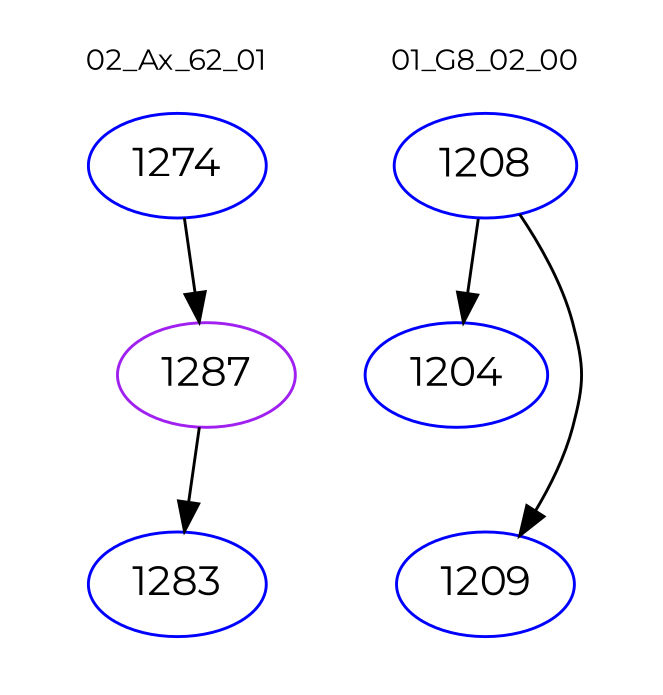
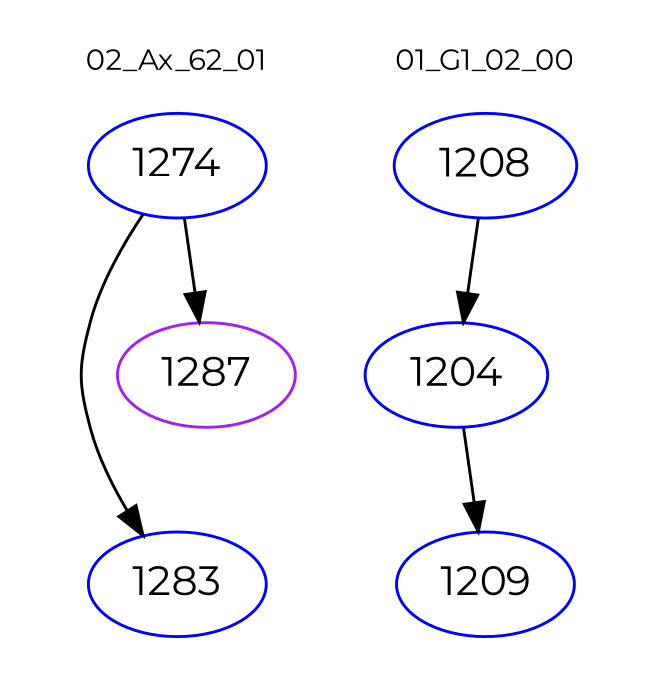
(485, 62) -> (485, 62)
(581, 360) -> (469, 465)
(194, 465) -> (82, 360)
